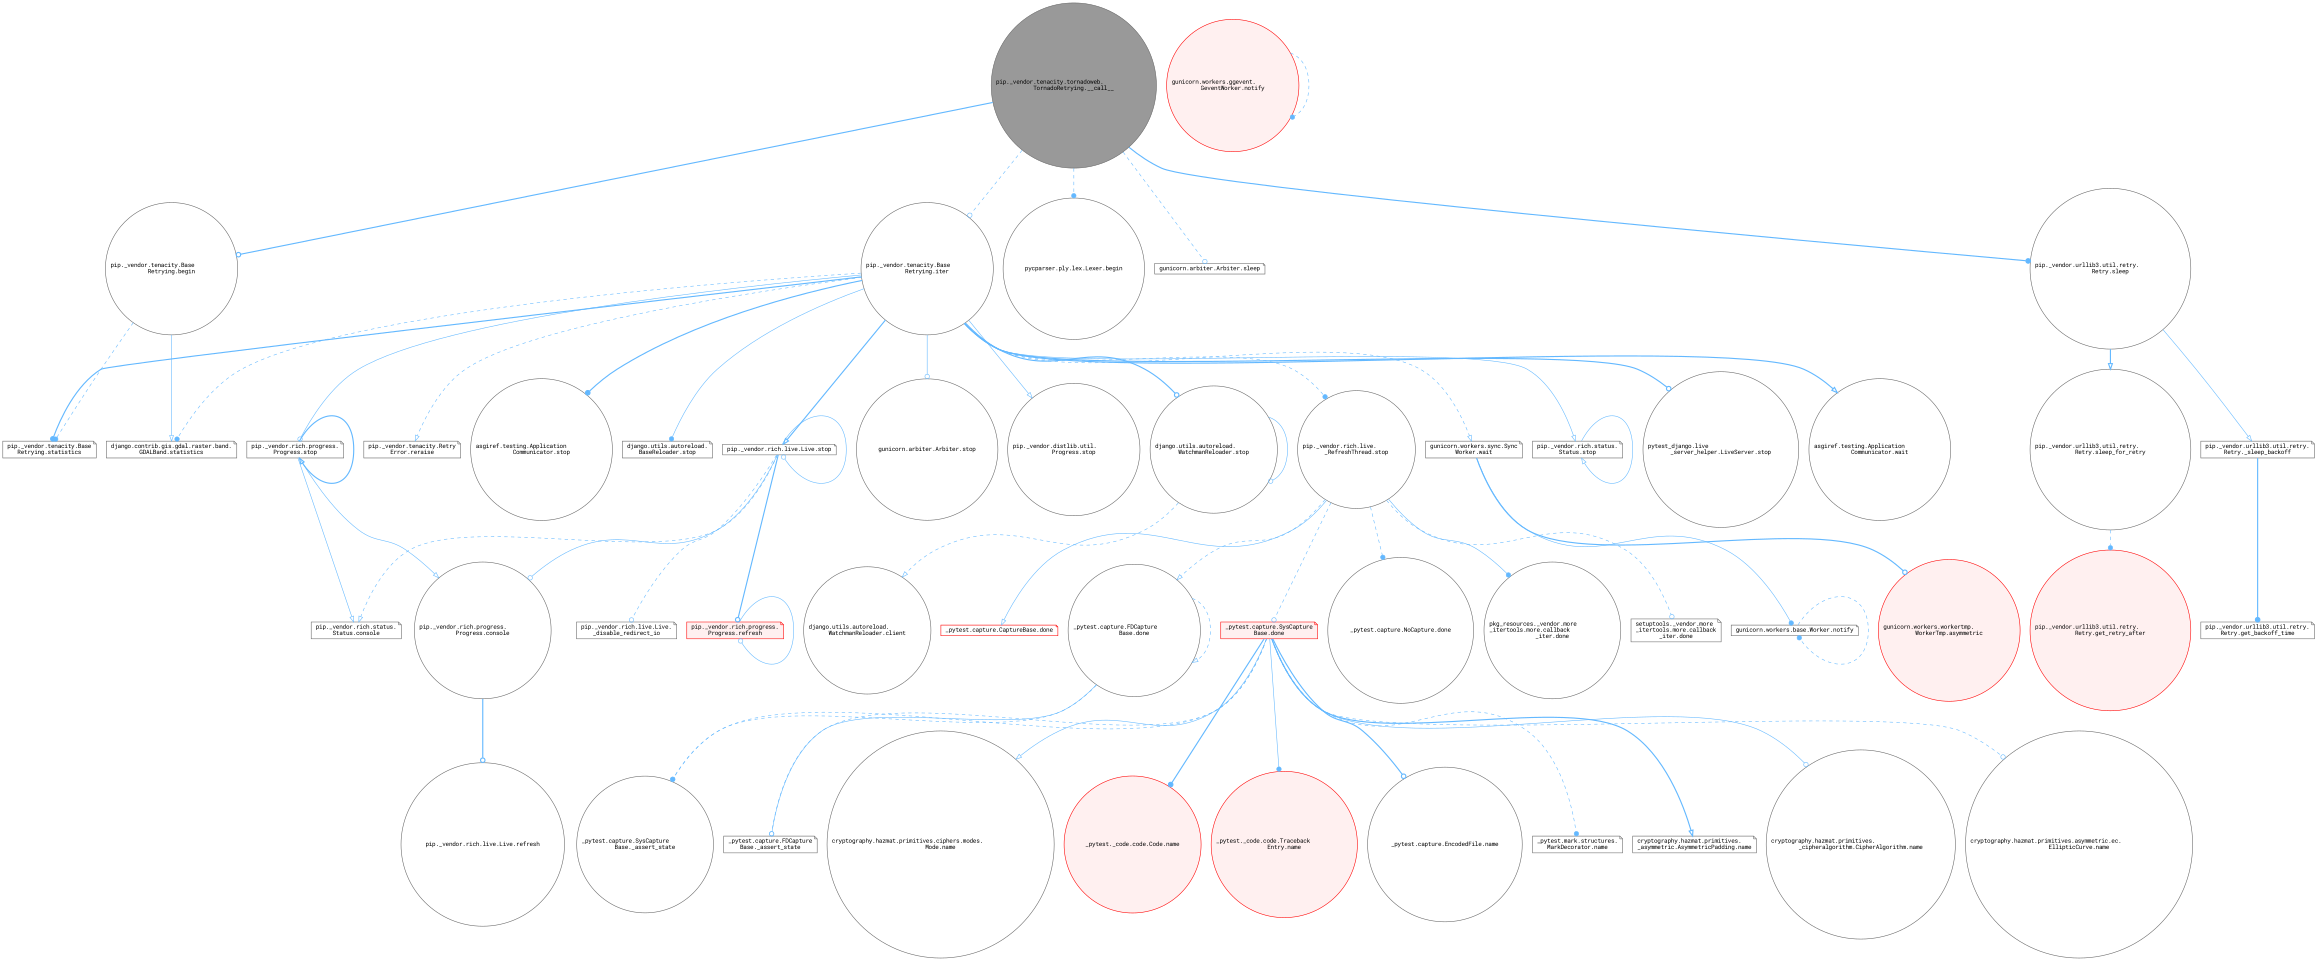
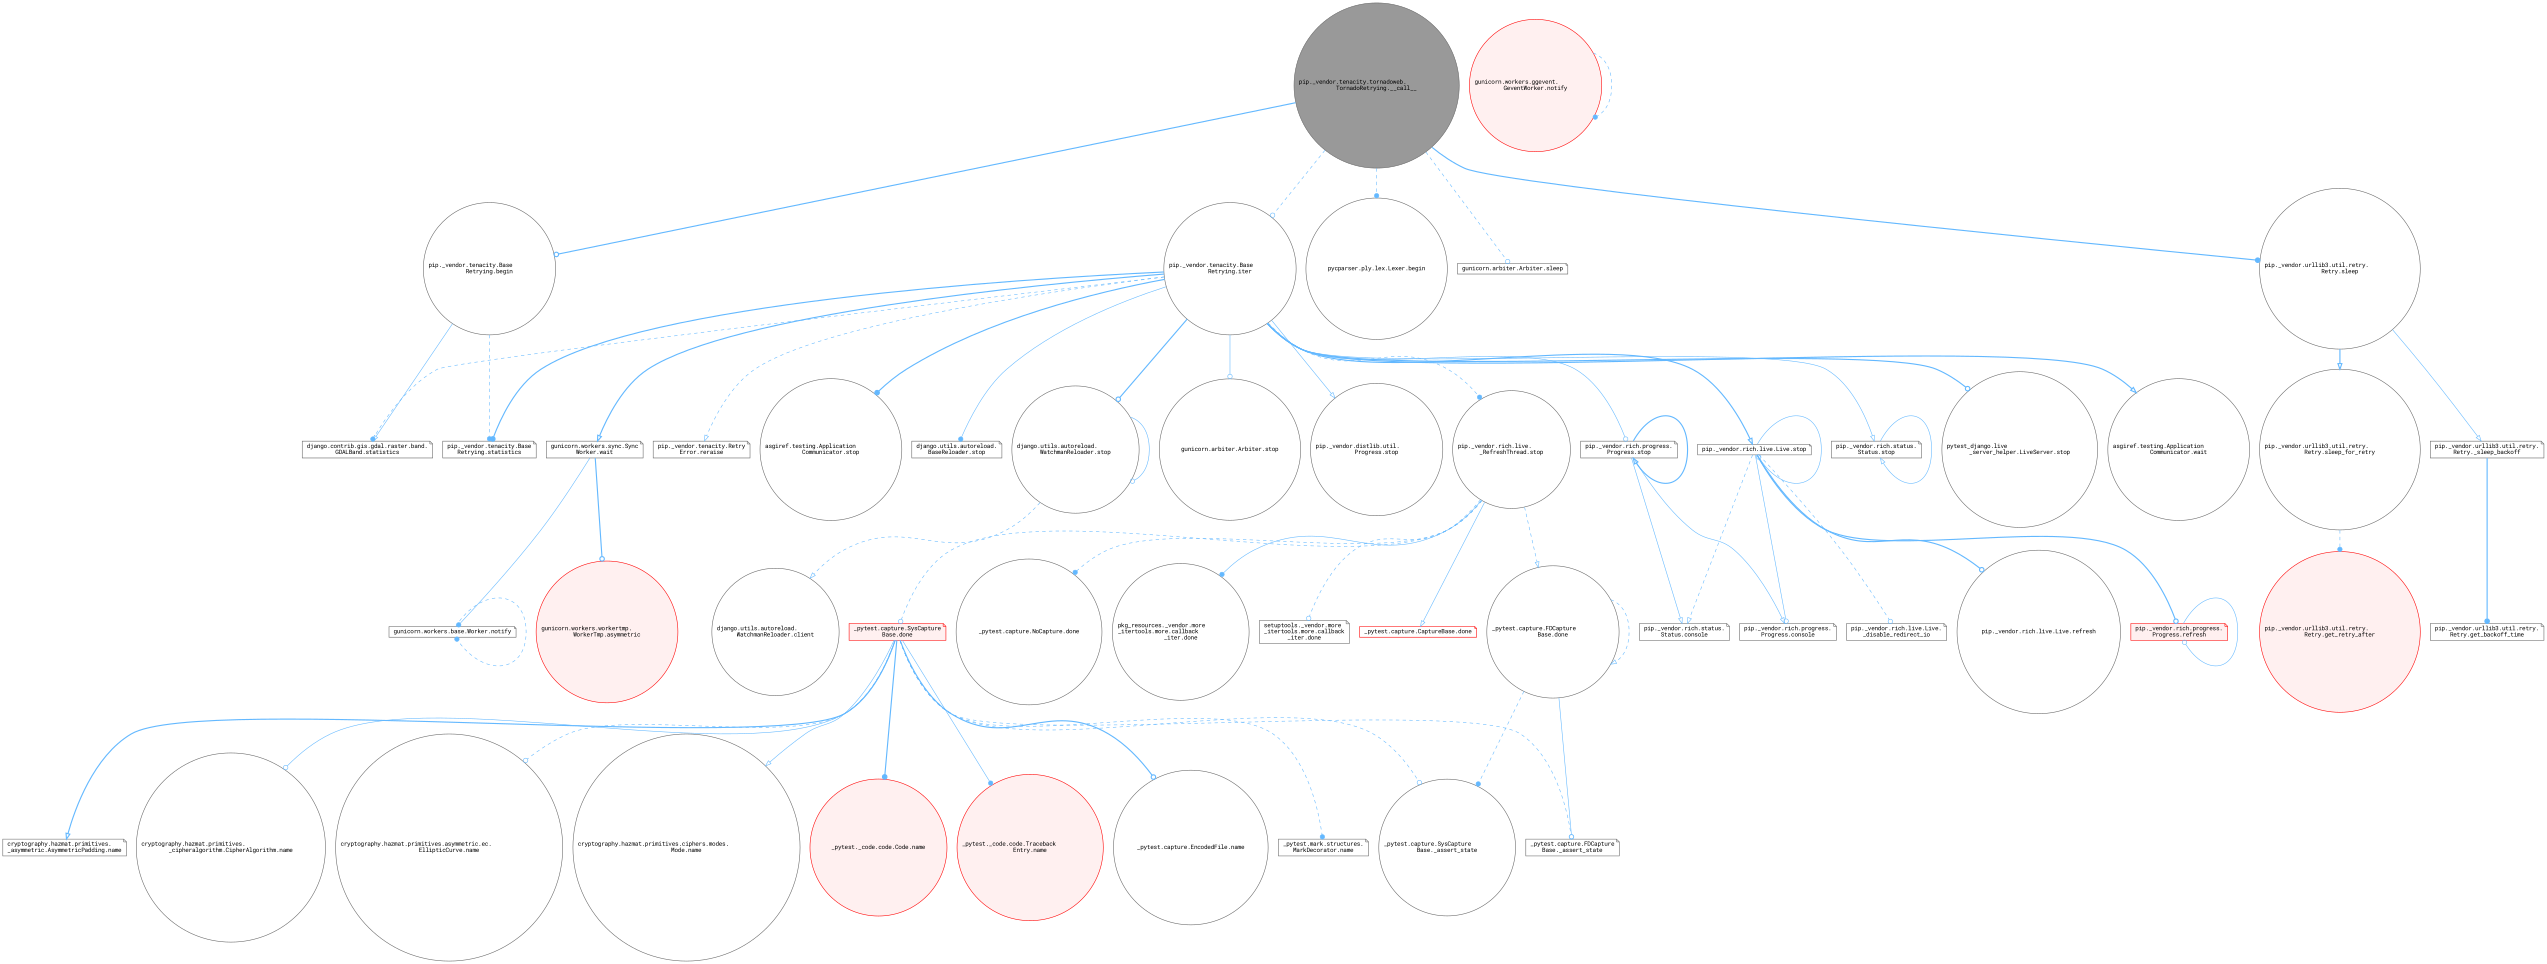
(1258, 354) -> (876, 307)
(483, 630) -> (1788, 632)
(483, 728) -> (1854, 540)
